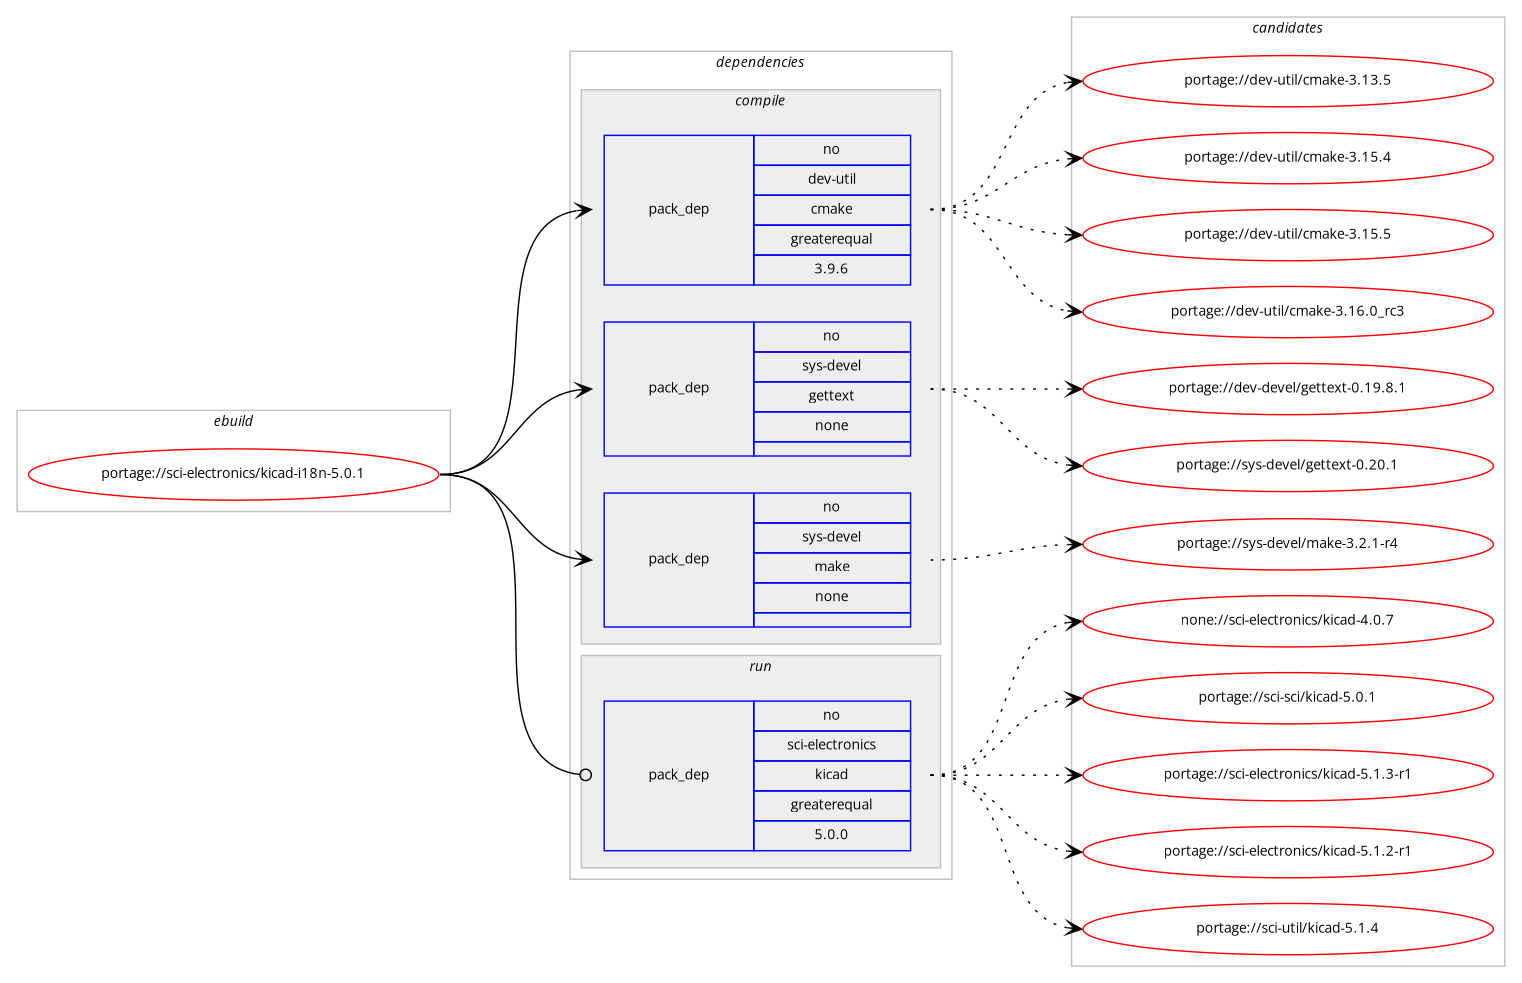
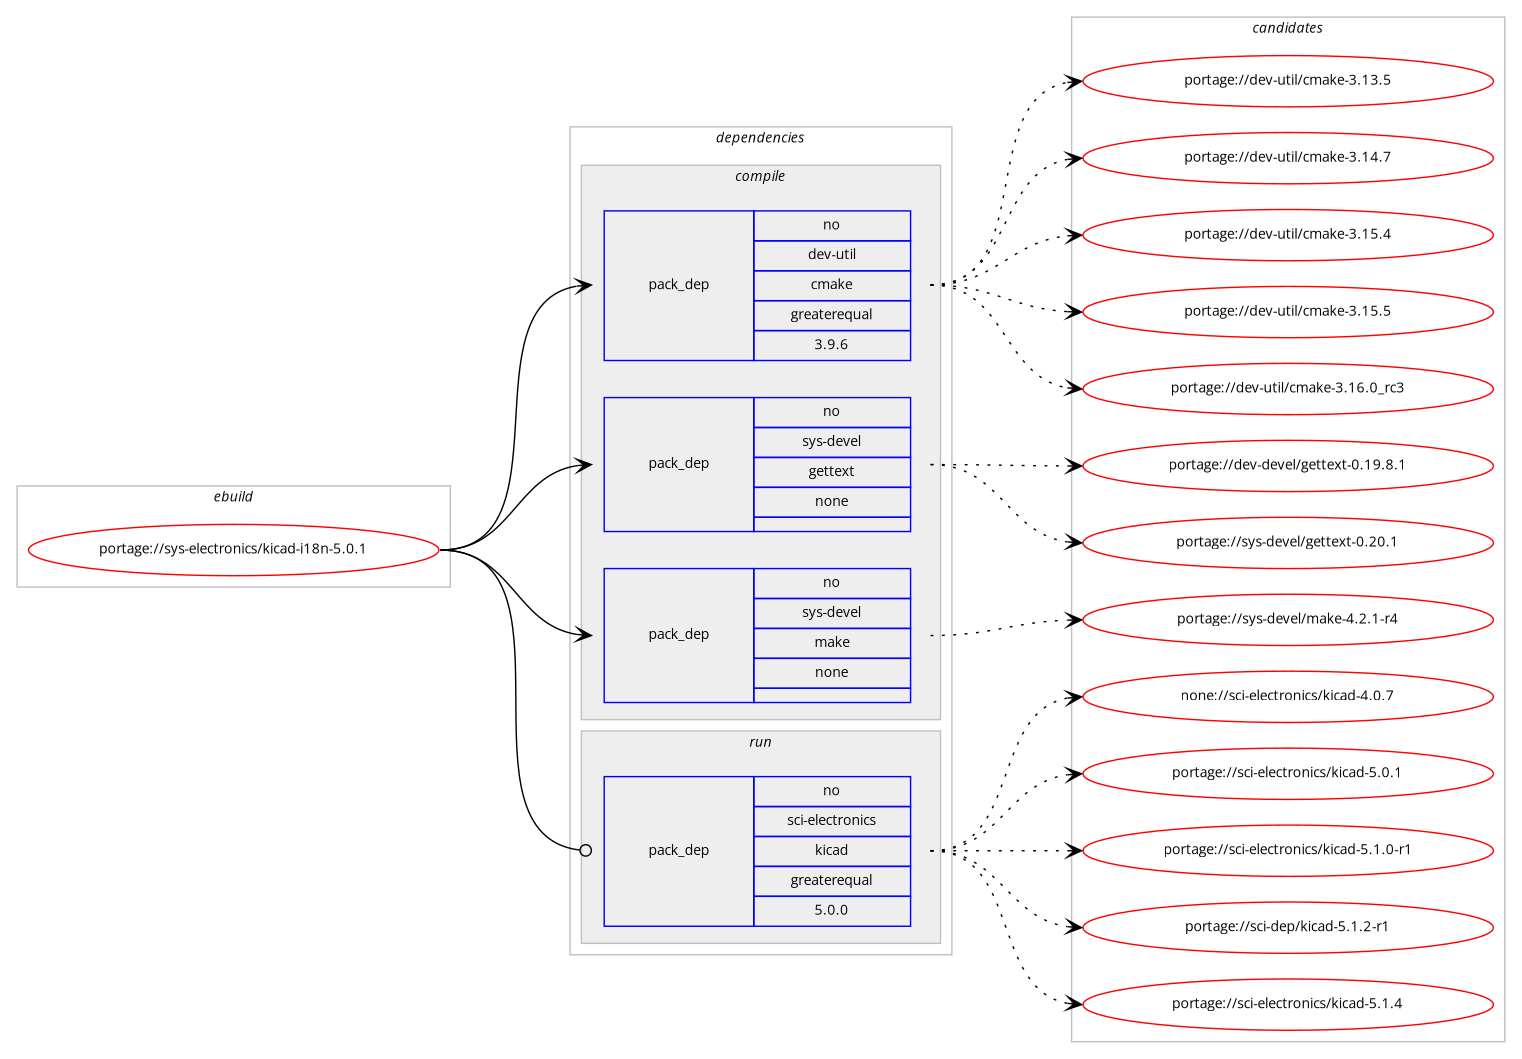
none -> (1288, 158)
(234, 475) -> (234, 550)
(1288, 544) -> (1288, 620)
(1288, 698) -> (1288, 774)
(1288, 775) -> (1288, 851)
(1288, 852) -> (1288, 928)
(1288, 929) -> (1288, 1005)
